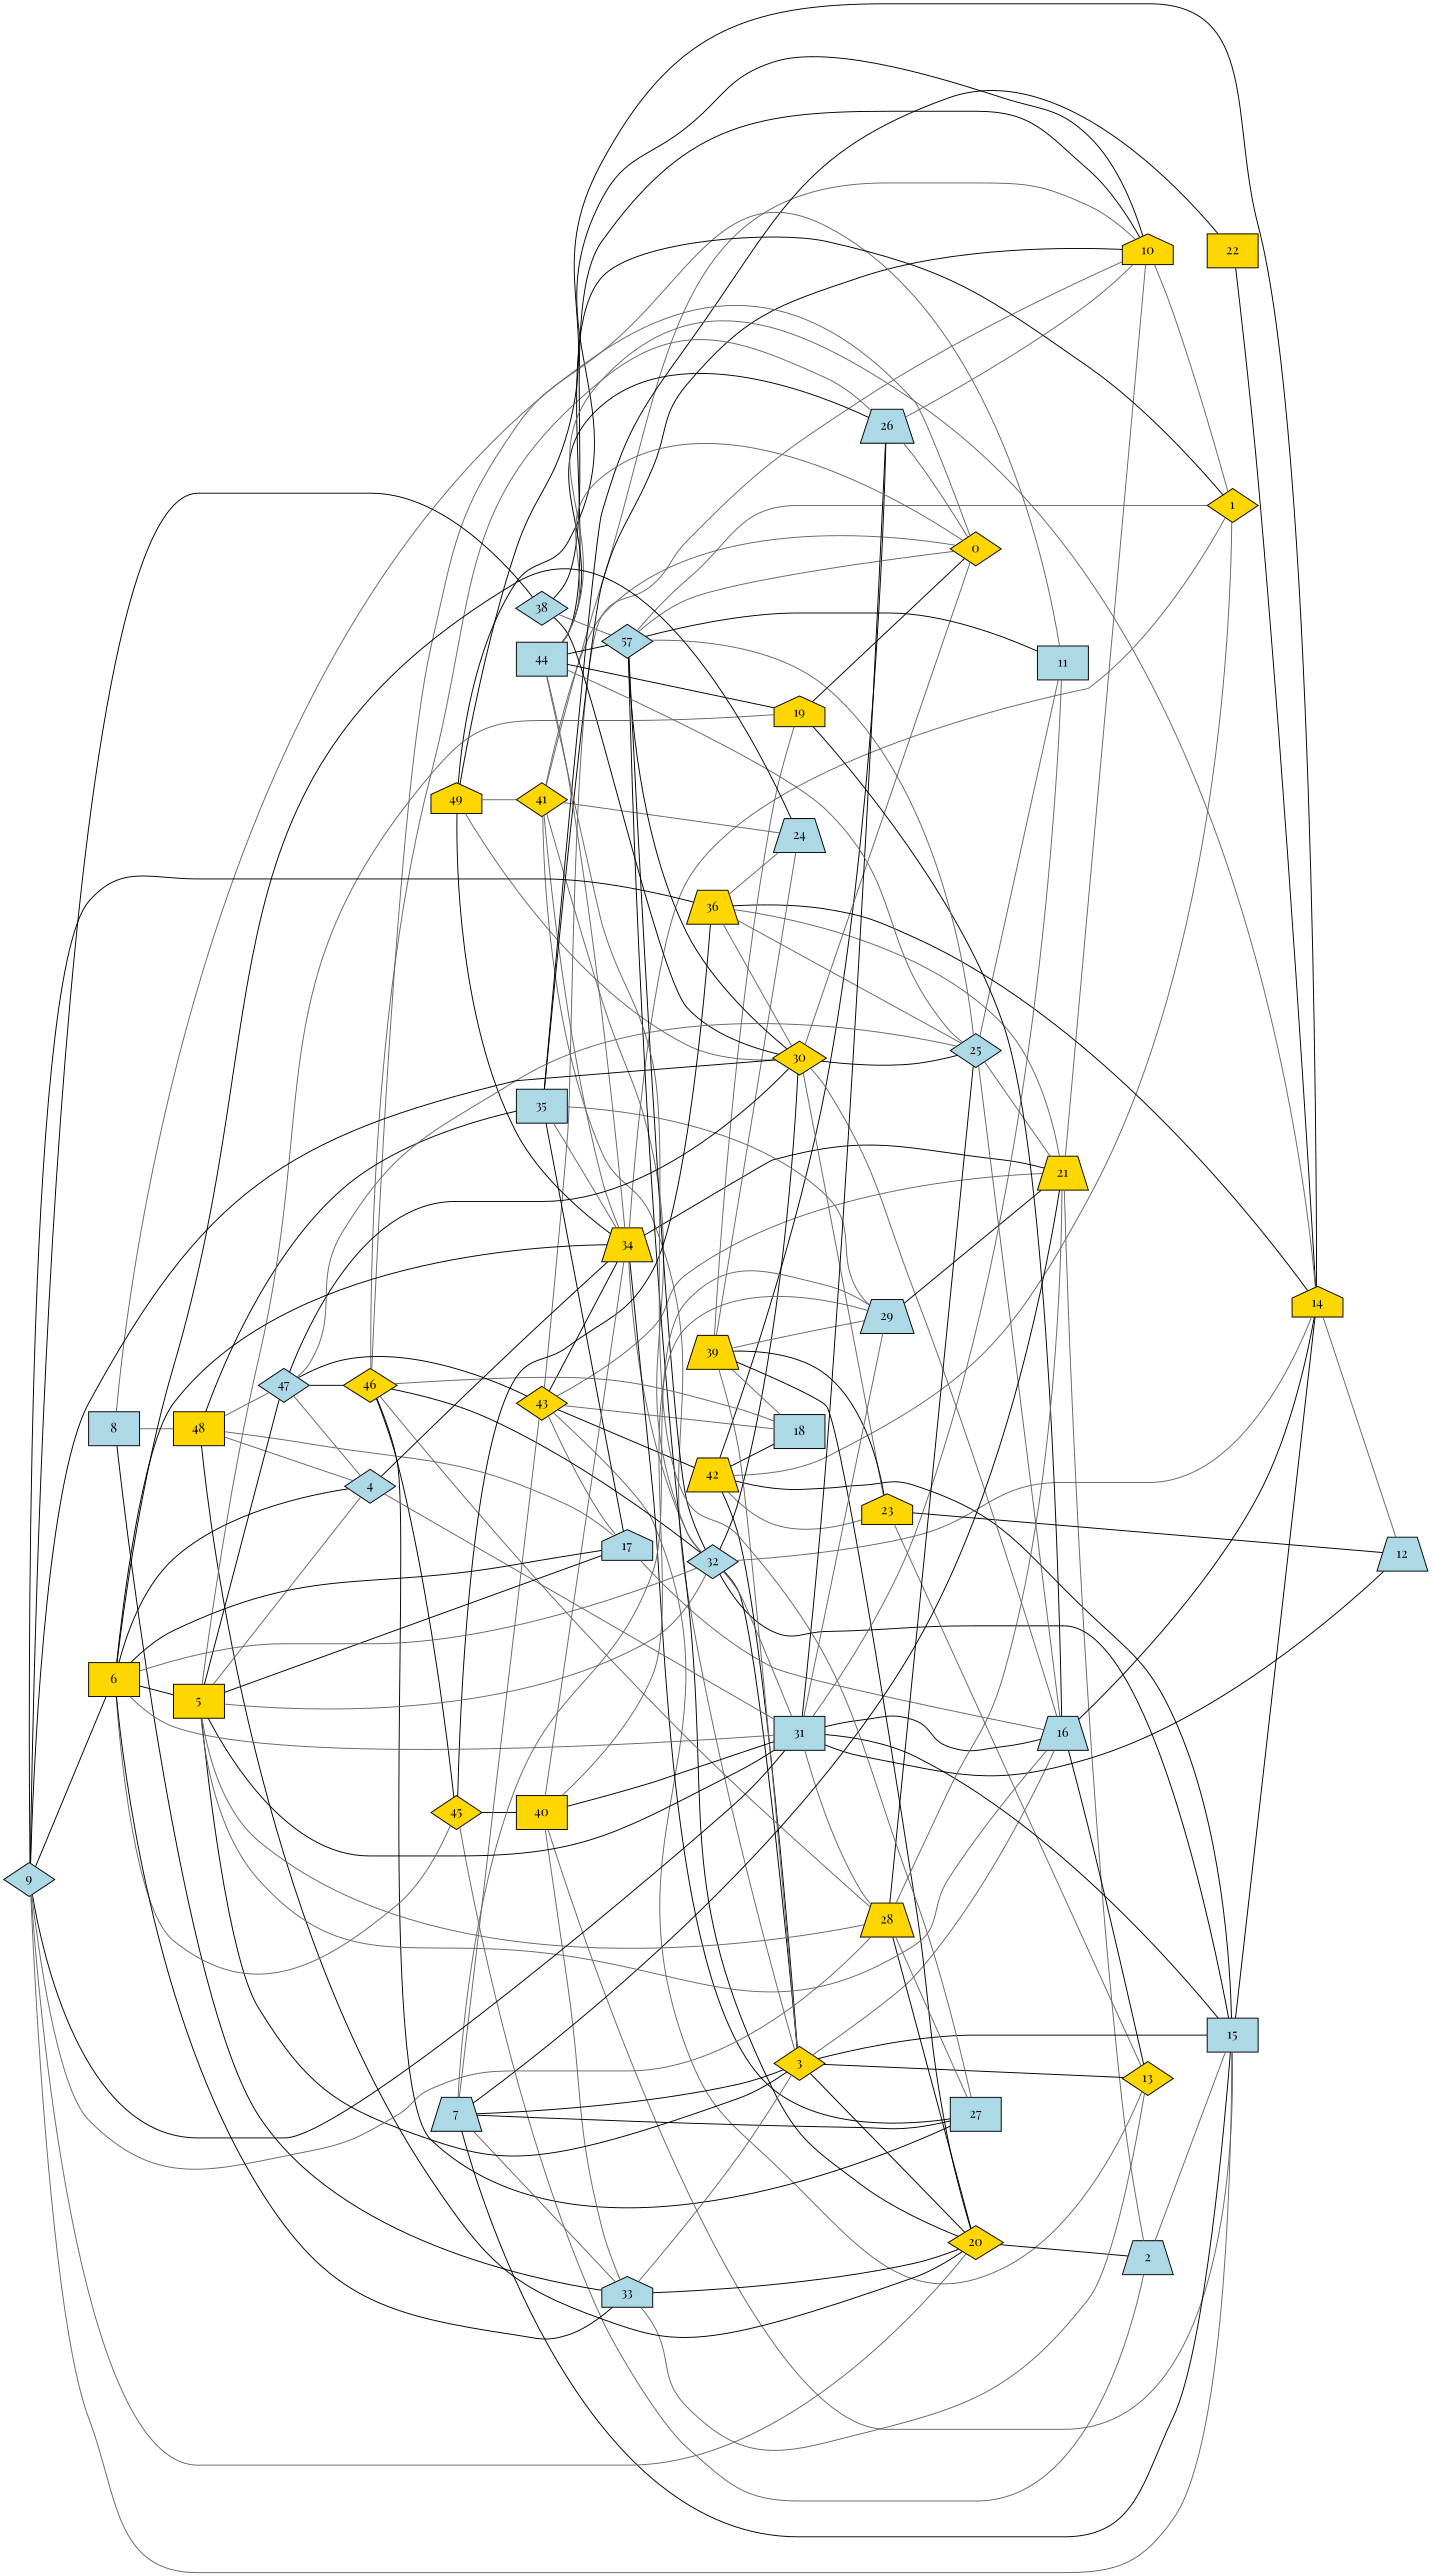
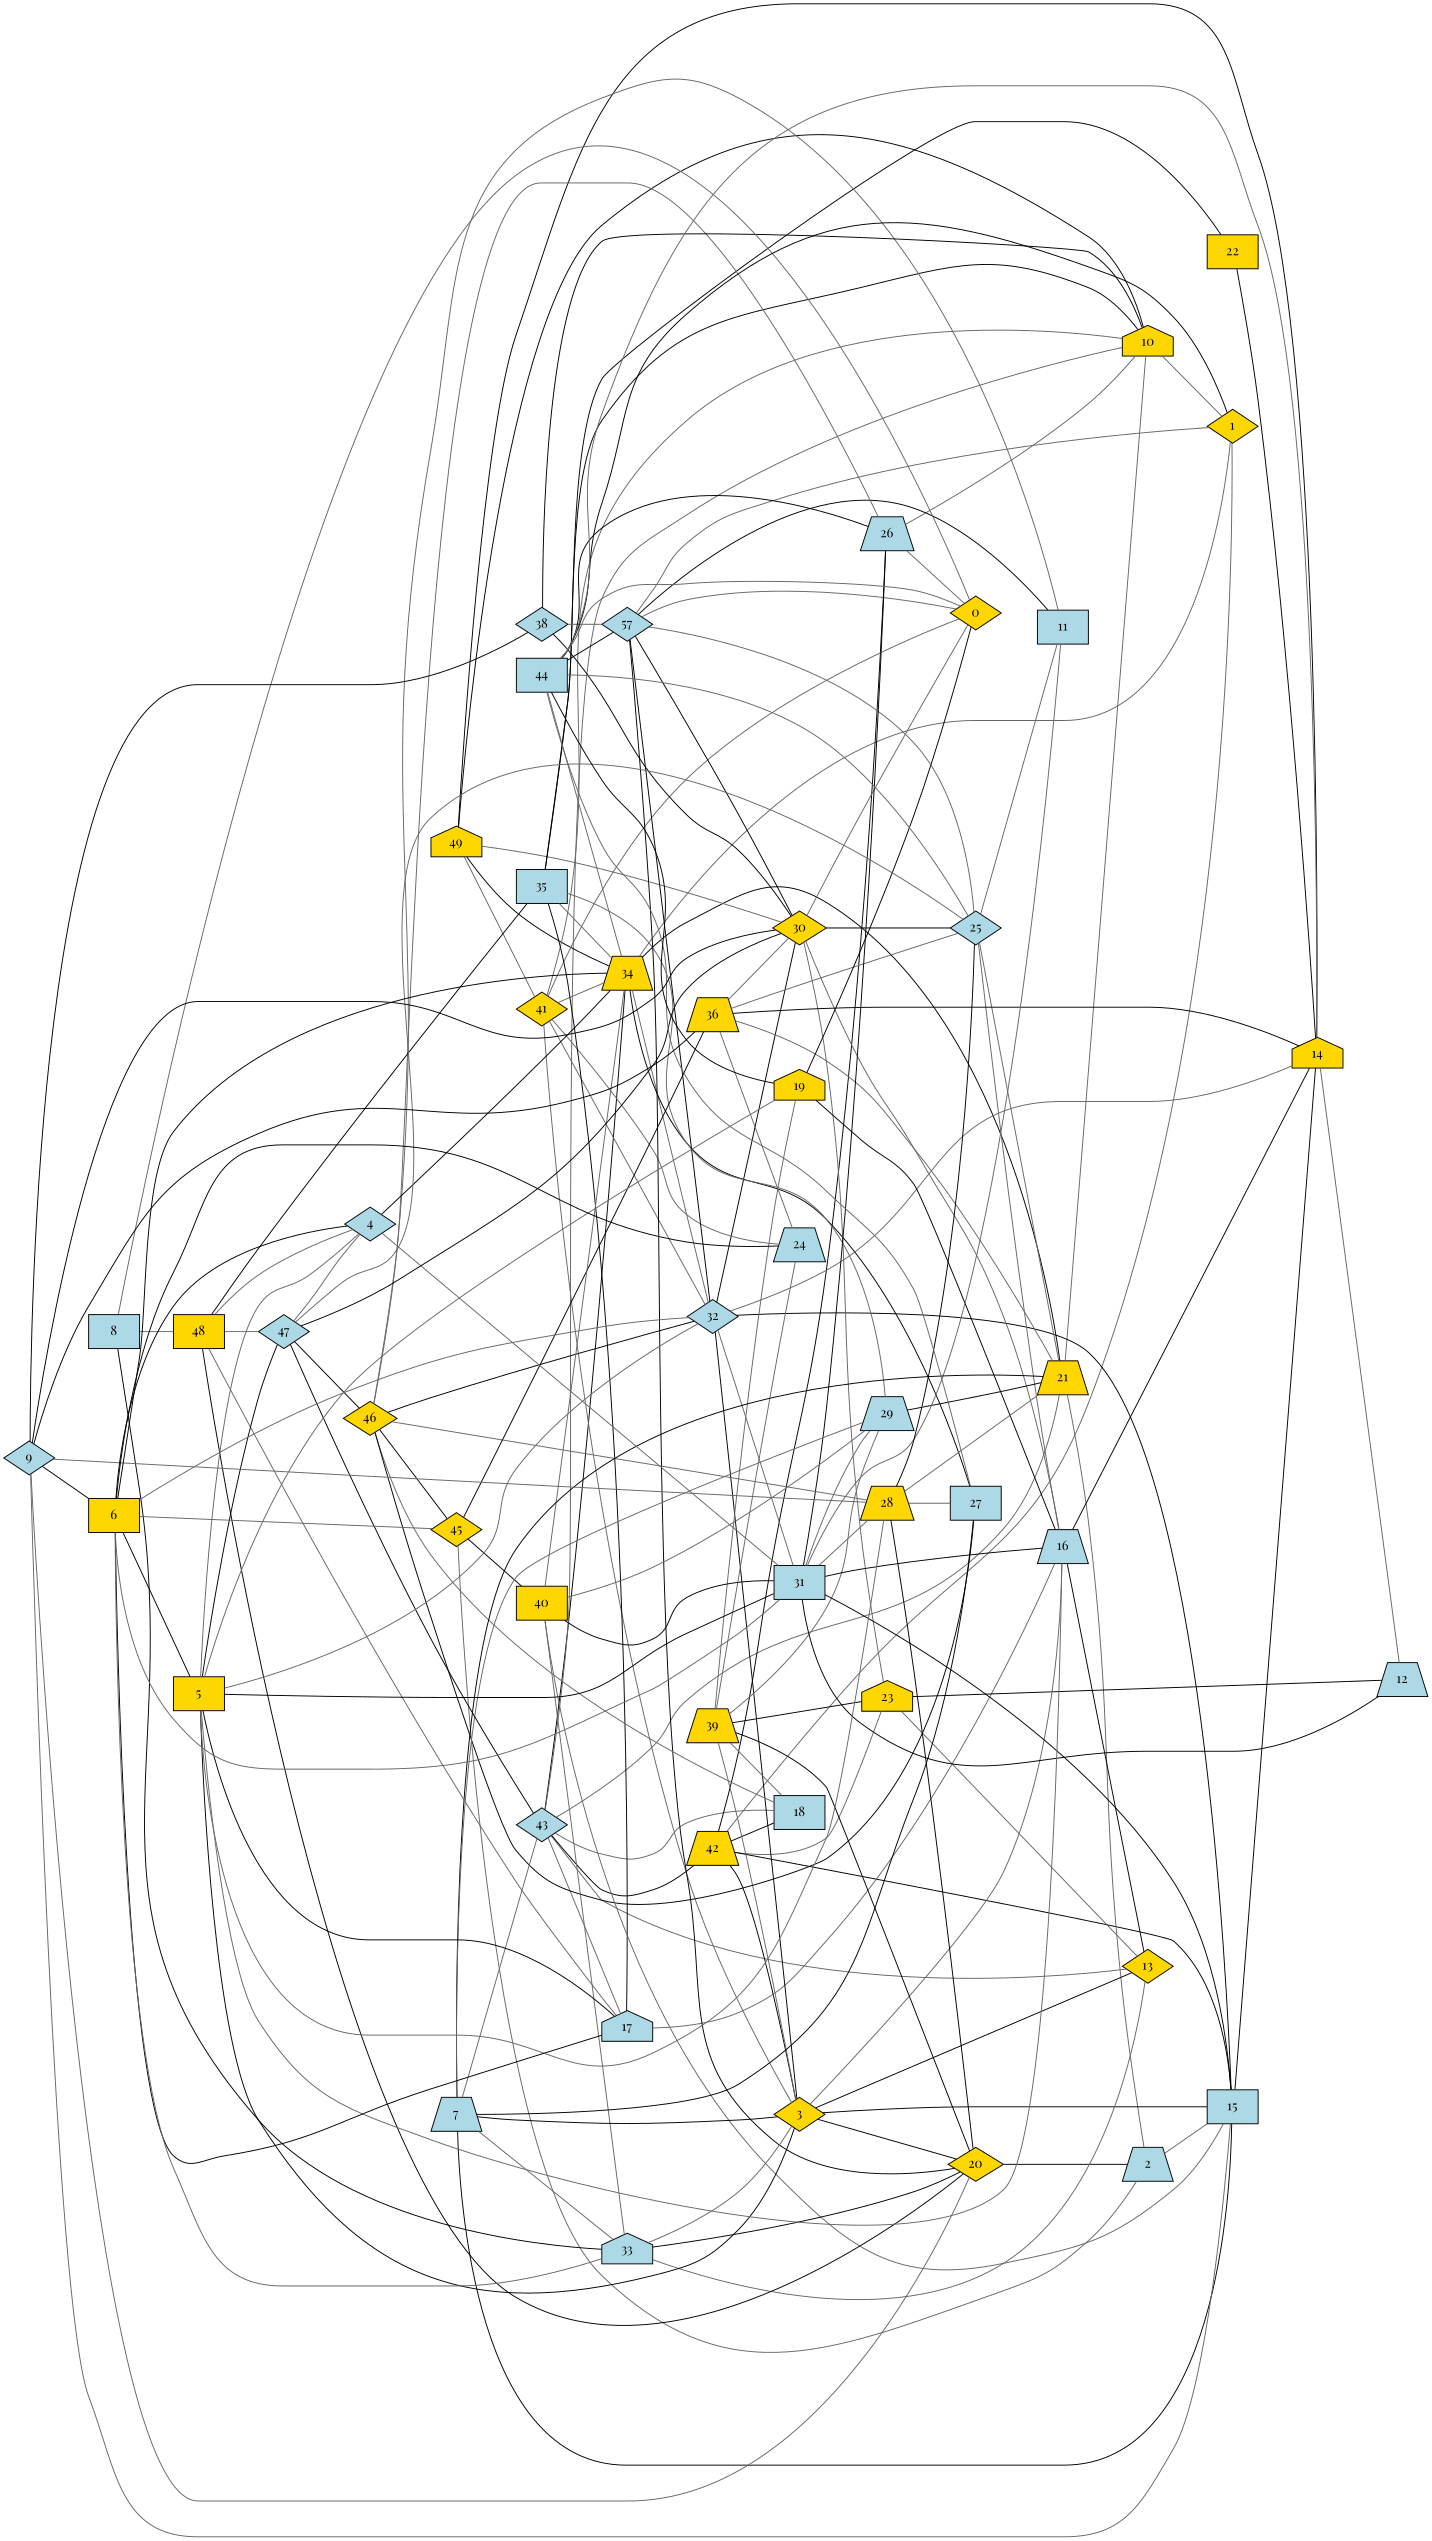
(542, 1403) -> (542, 1825)
(387, 2083) -> none
(235, 2144) -> (179, 2180)
